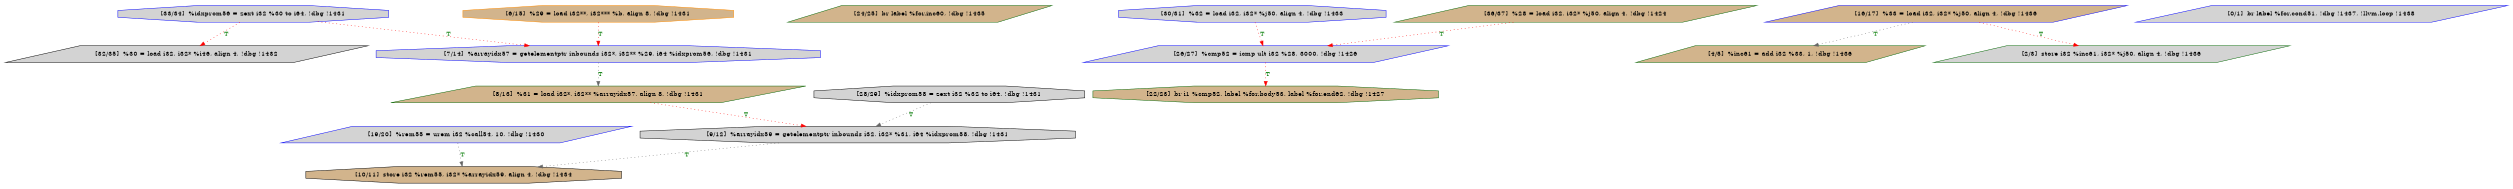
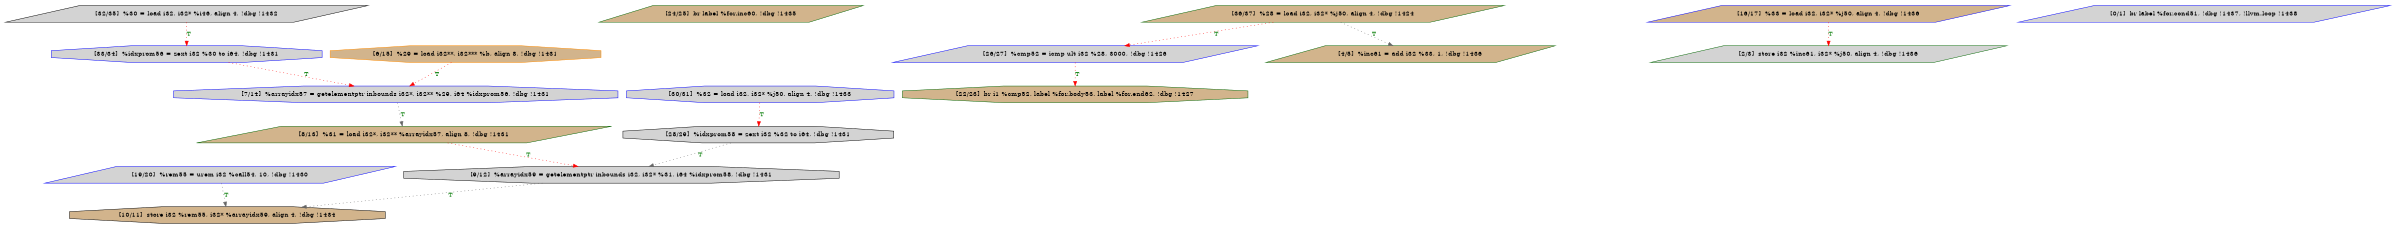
(1258, 32) -> (759, 112)
(222, 33) -> (187, 32)
(1866, 33) -> (1365, 33)
